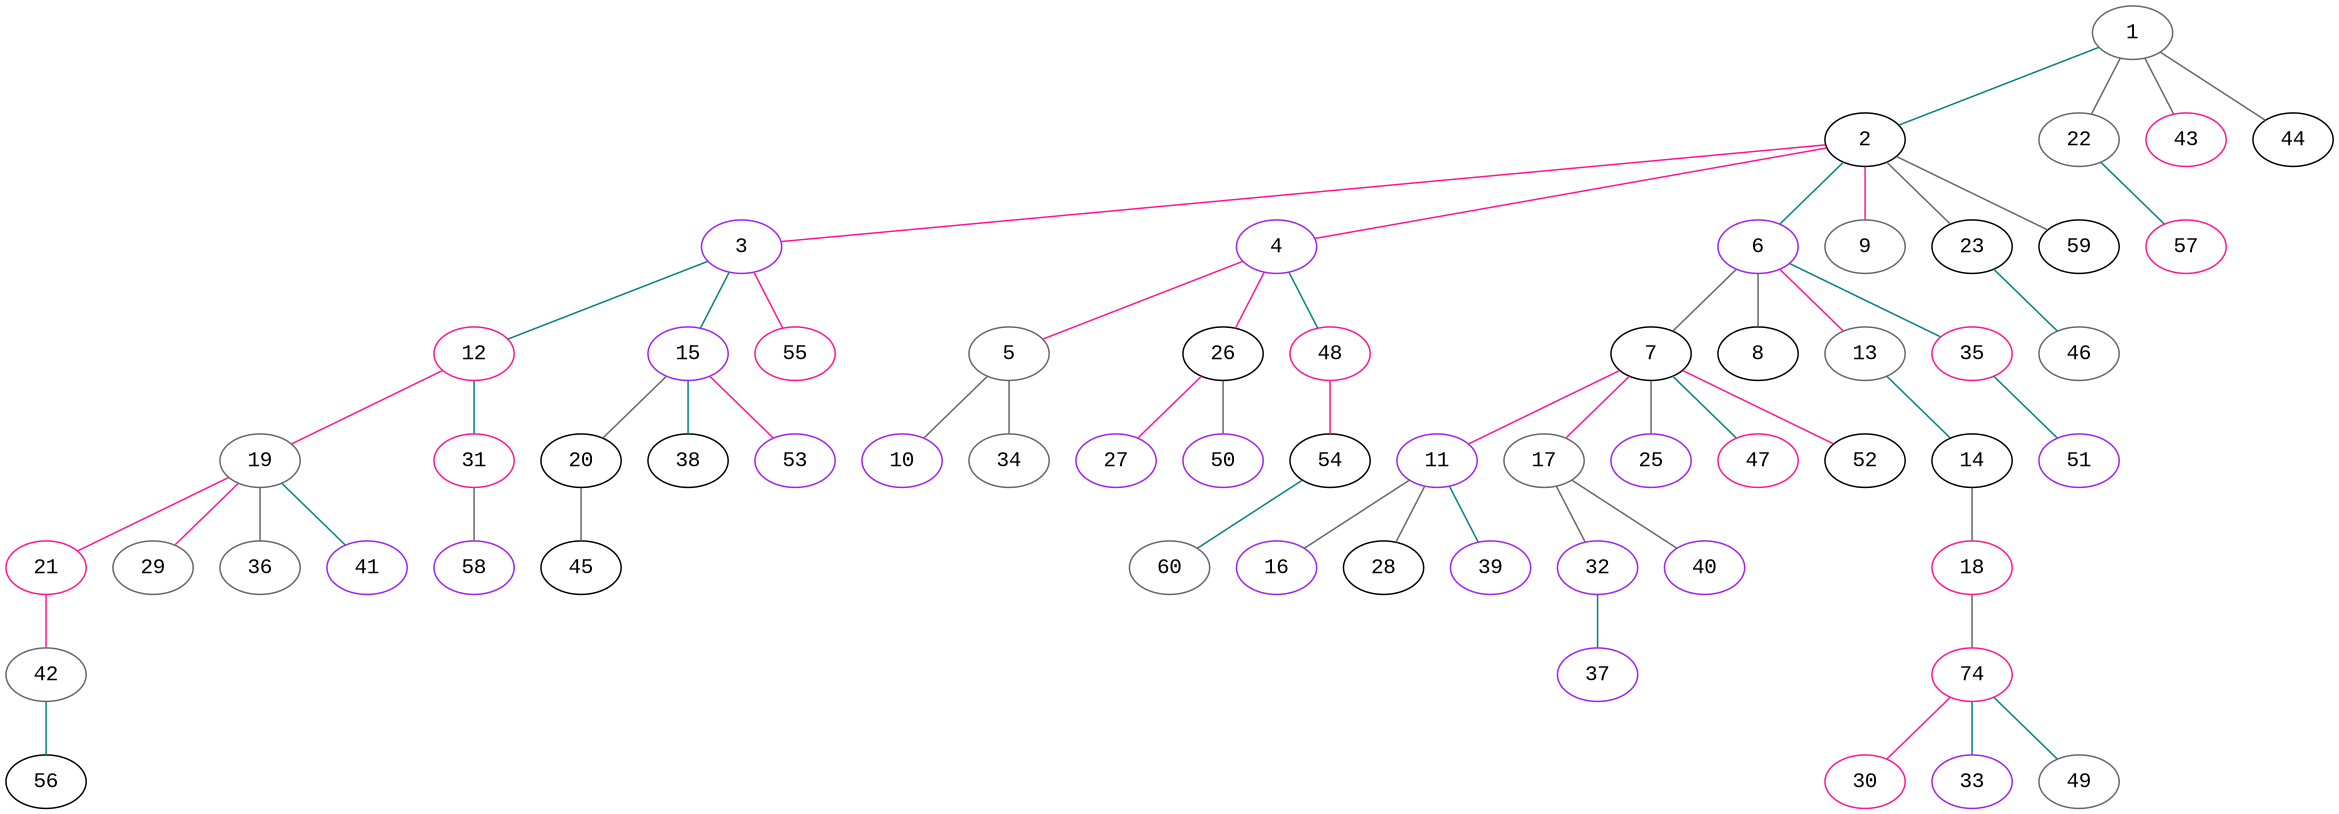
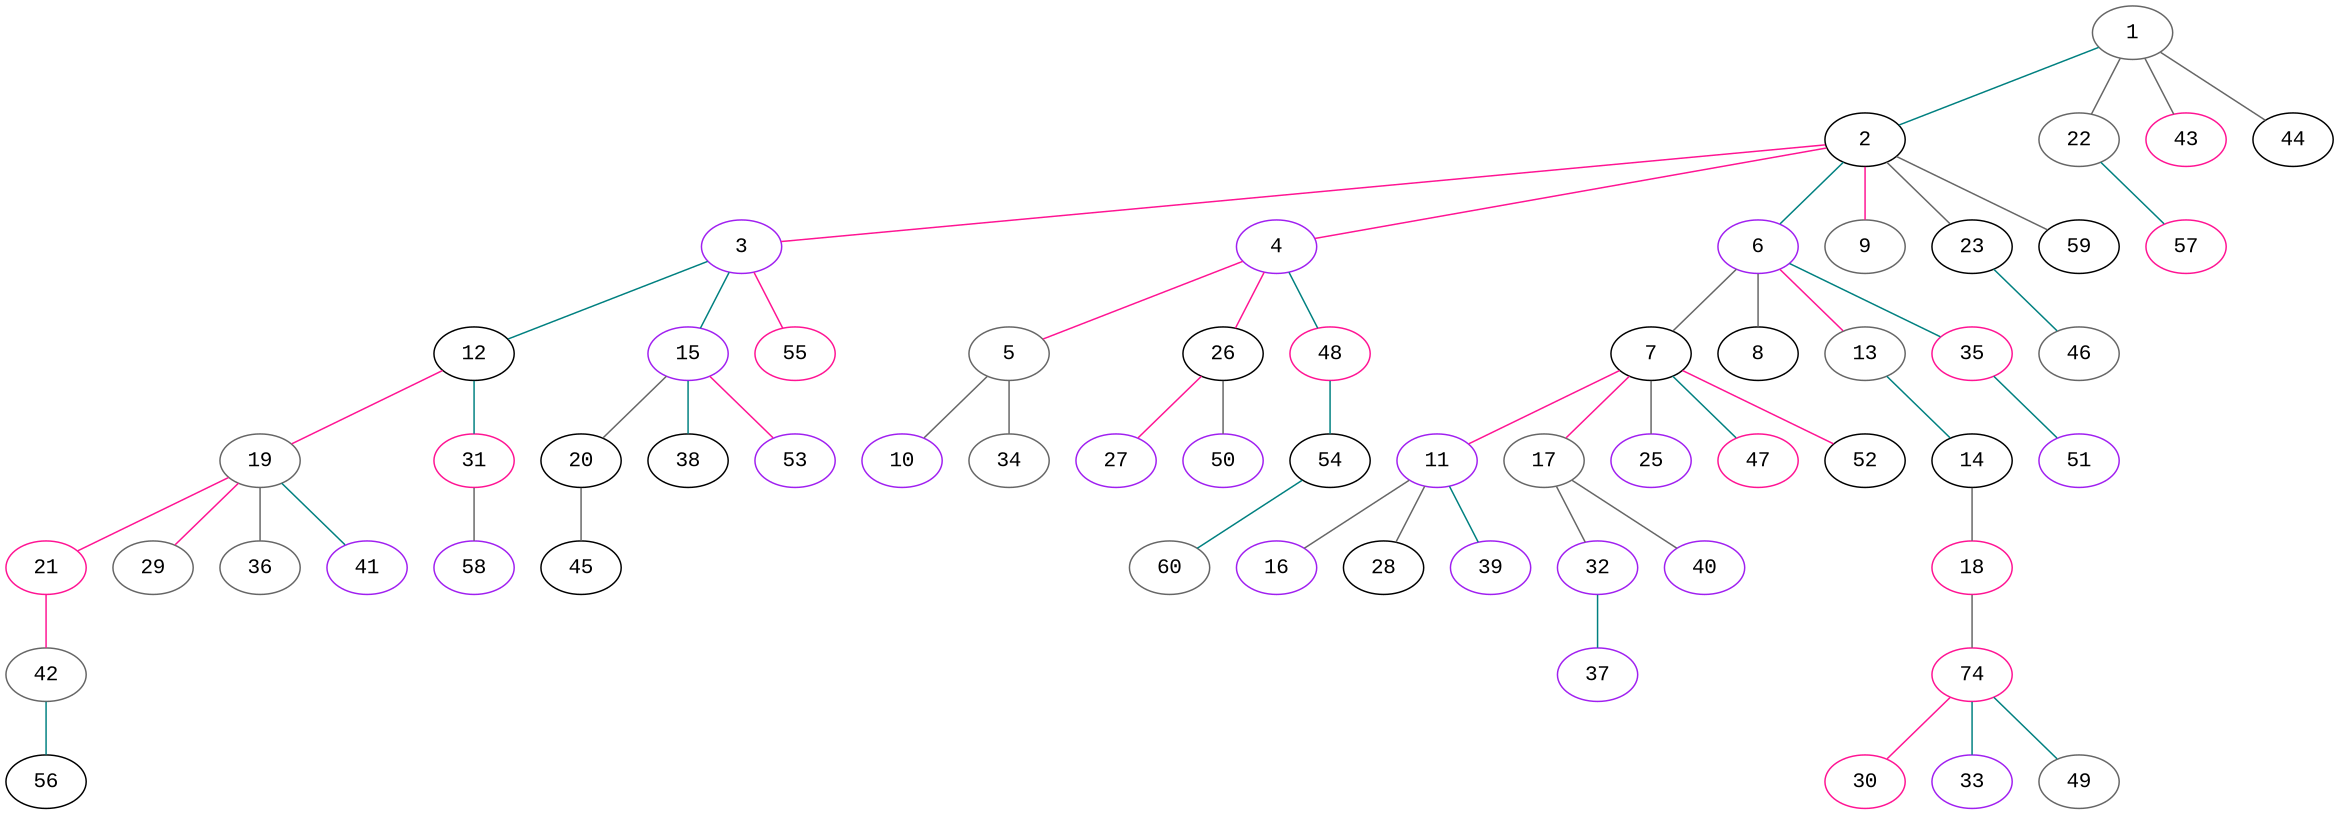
(474, 354) -> (474, 354)
(1330, 407) -> (1330, 407)
